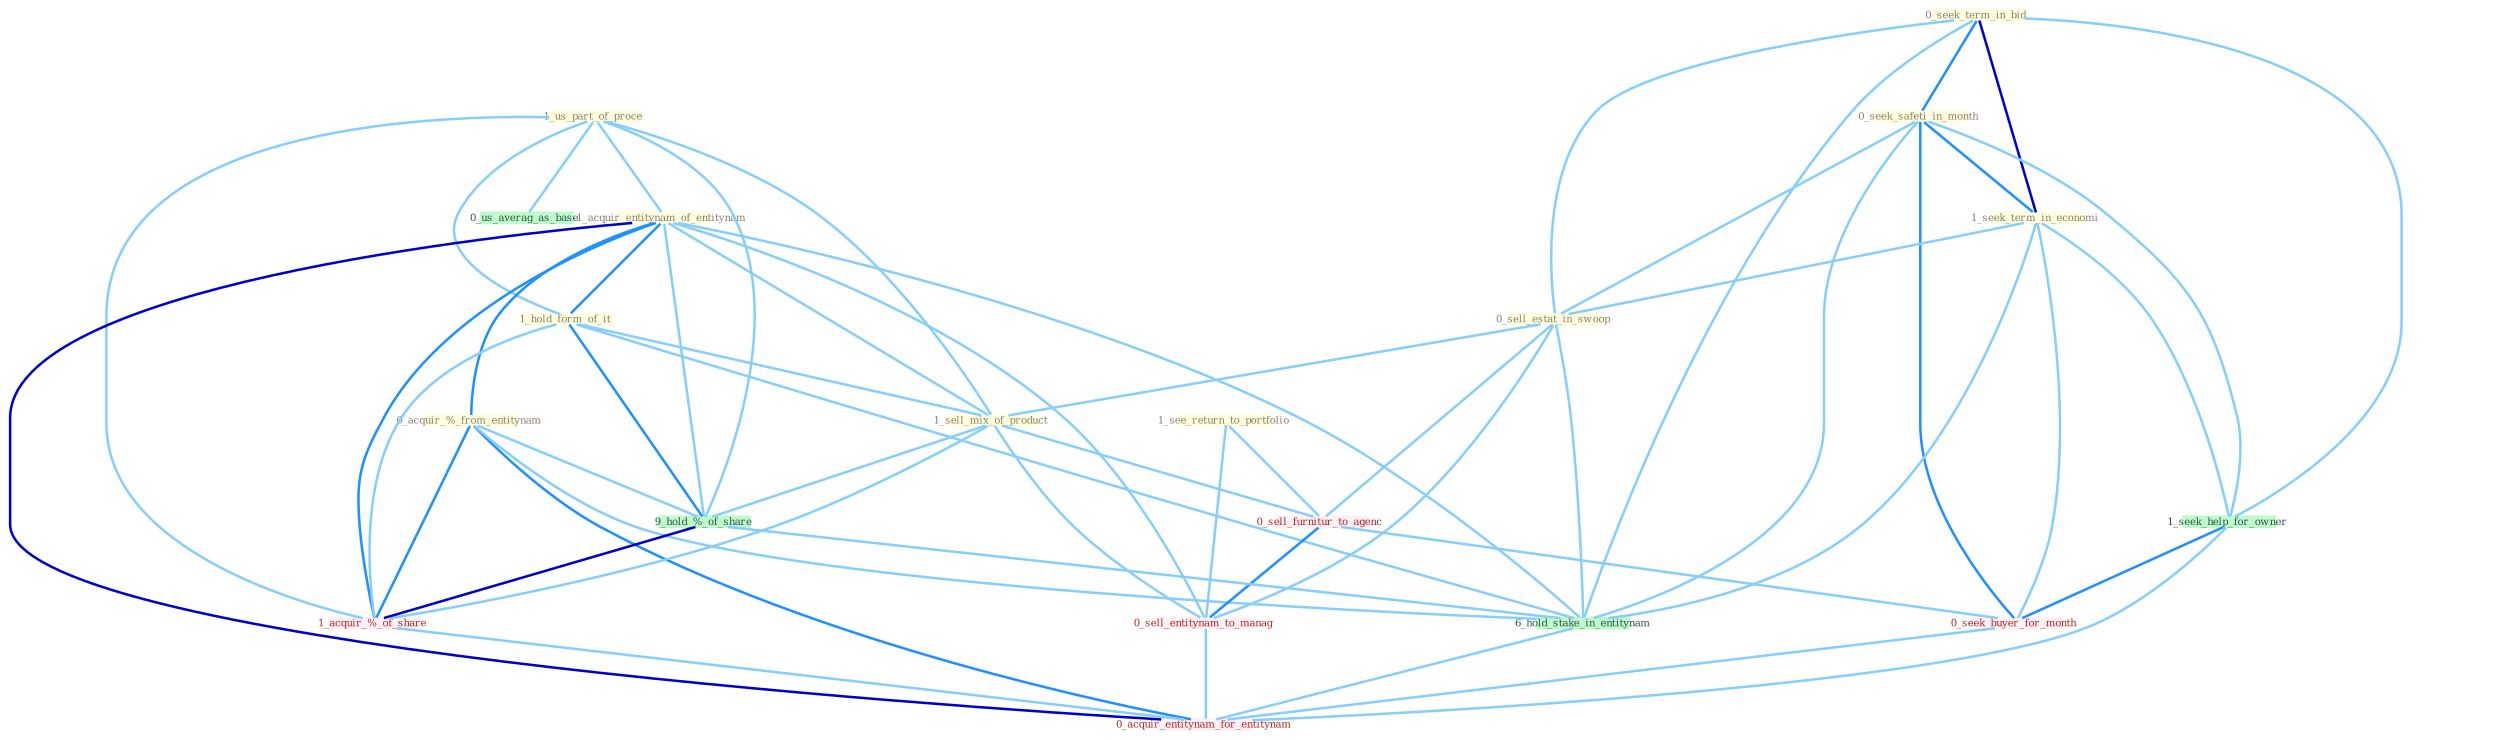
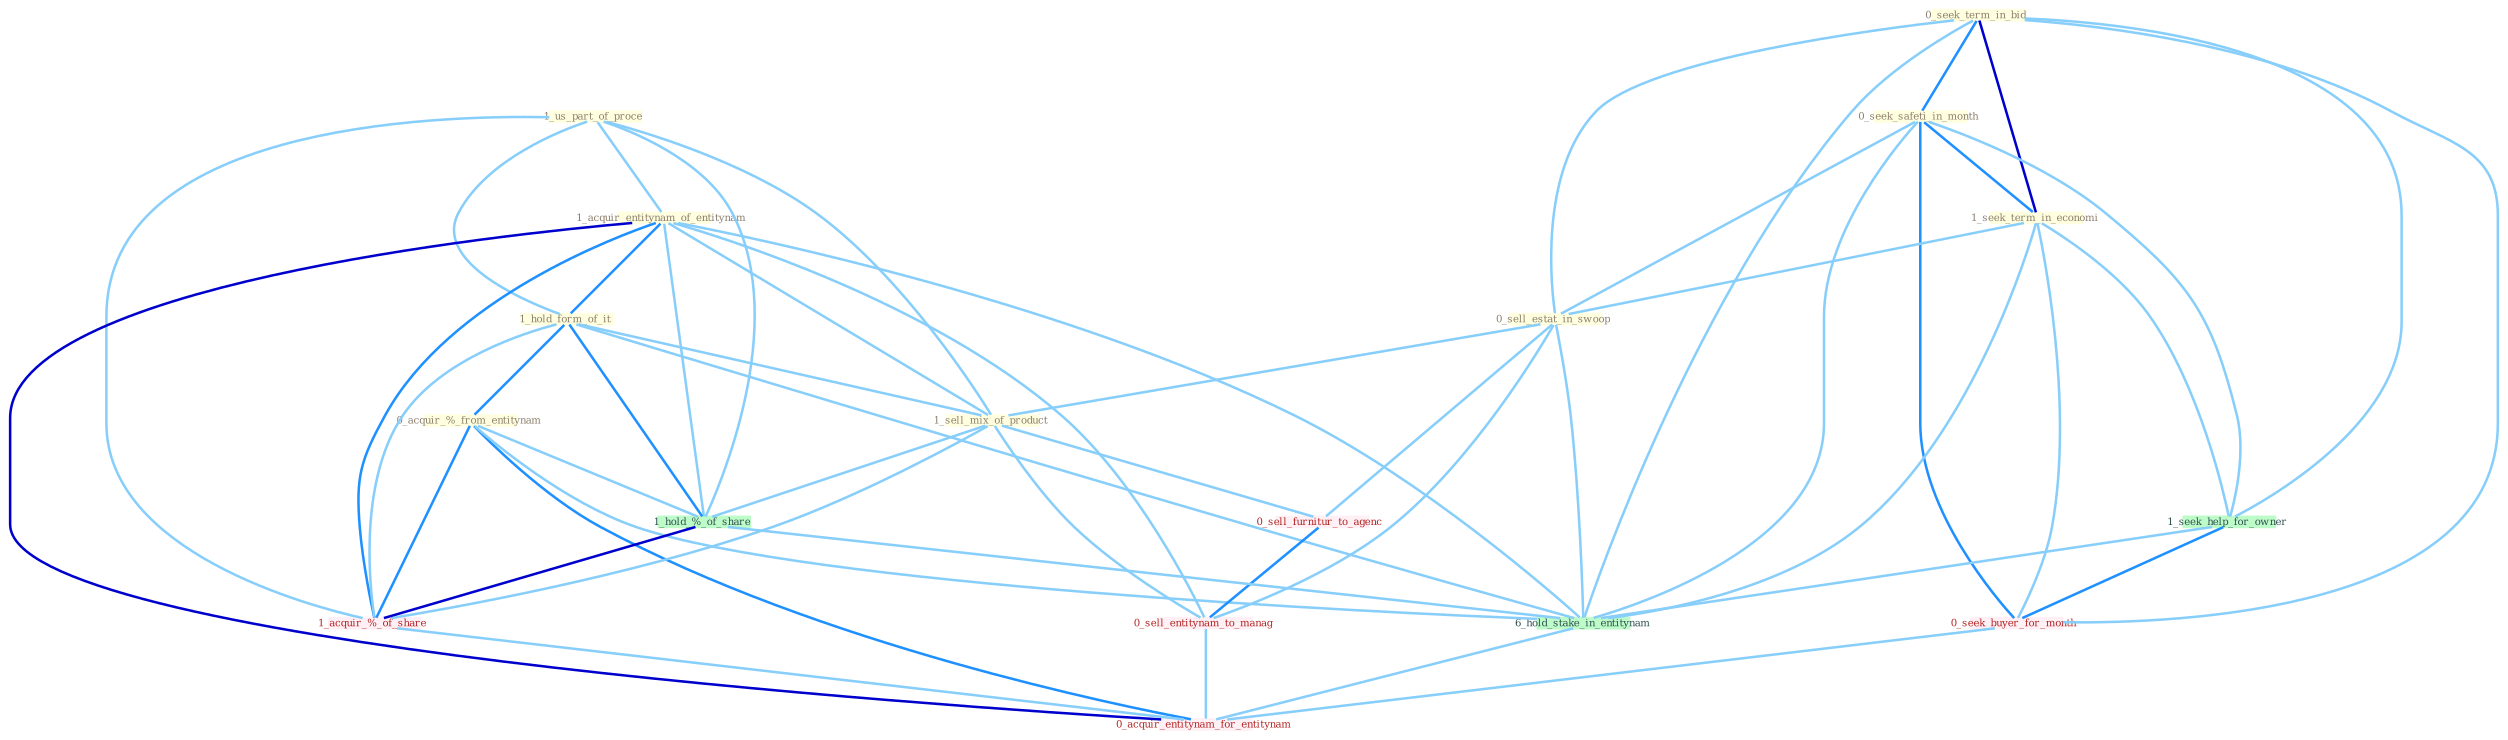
(527, 218) -> none
(492, 325) -> (519, 370)
(1226, 421) -> none
(704, 522) -> (704, 522)
(1669, 573) -> (2498, 312)
(1758, 685) -> (1907, 573)
